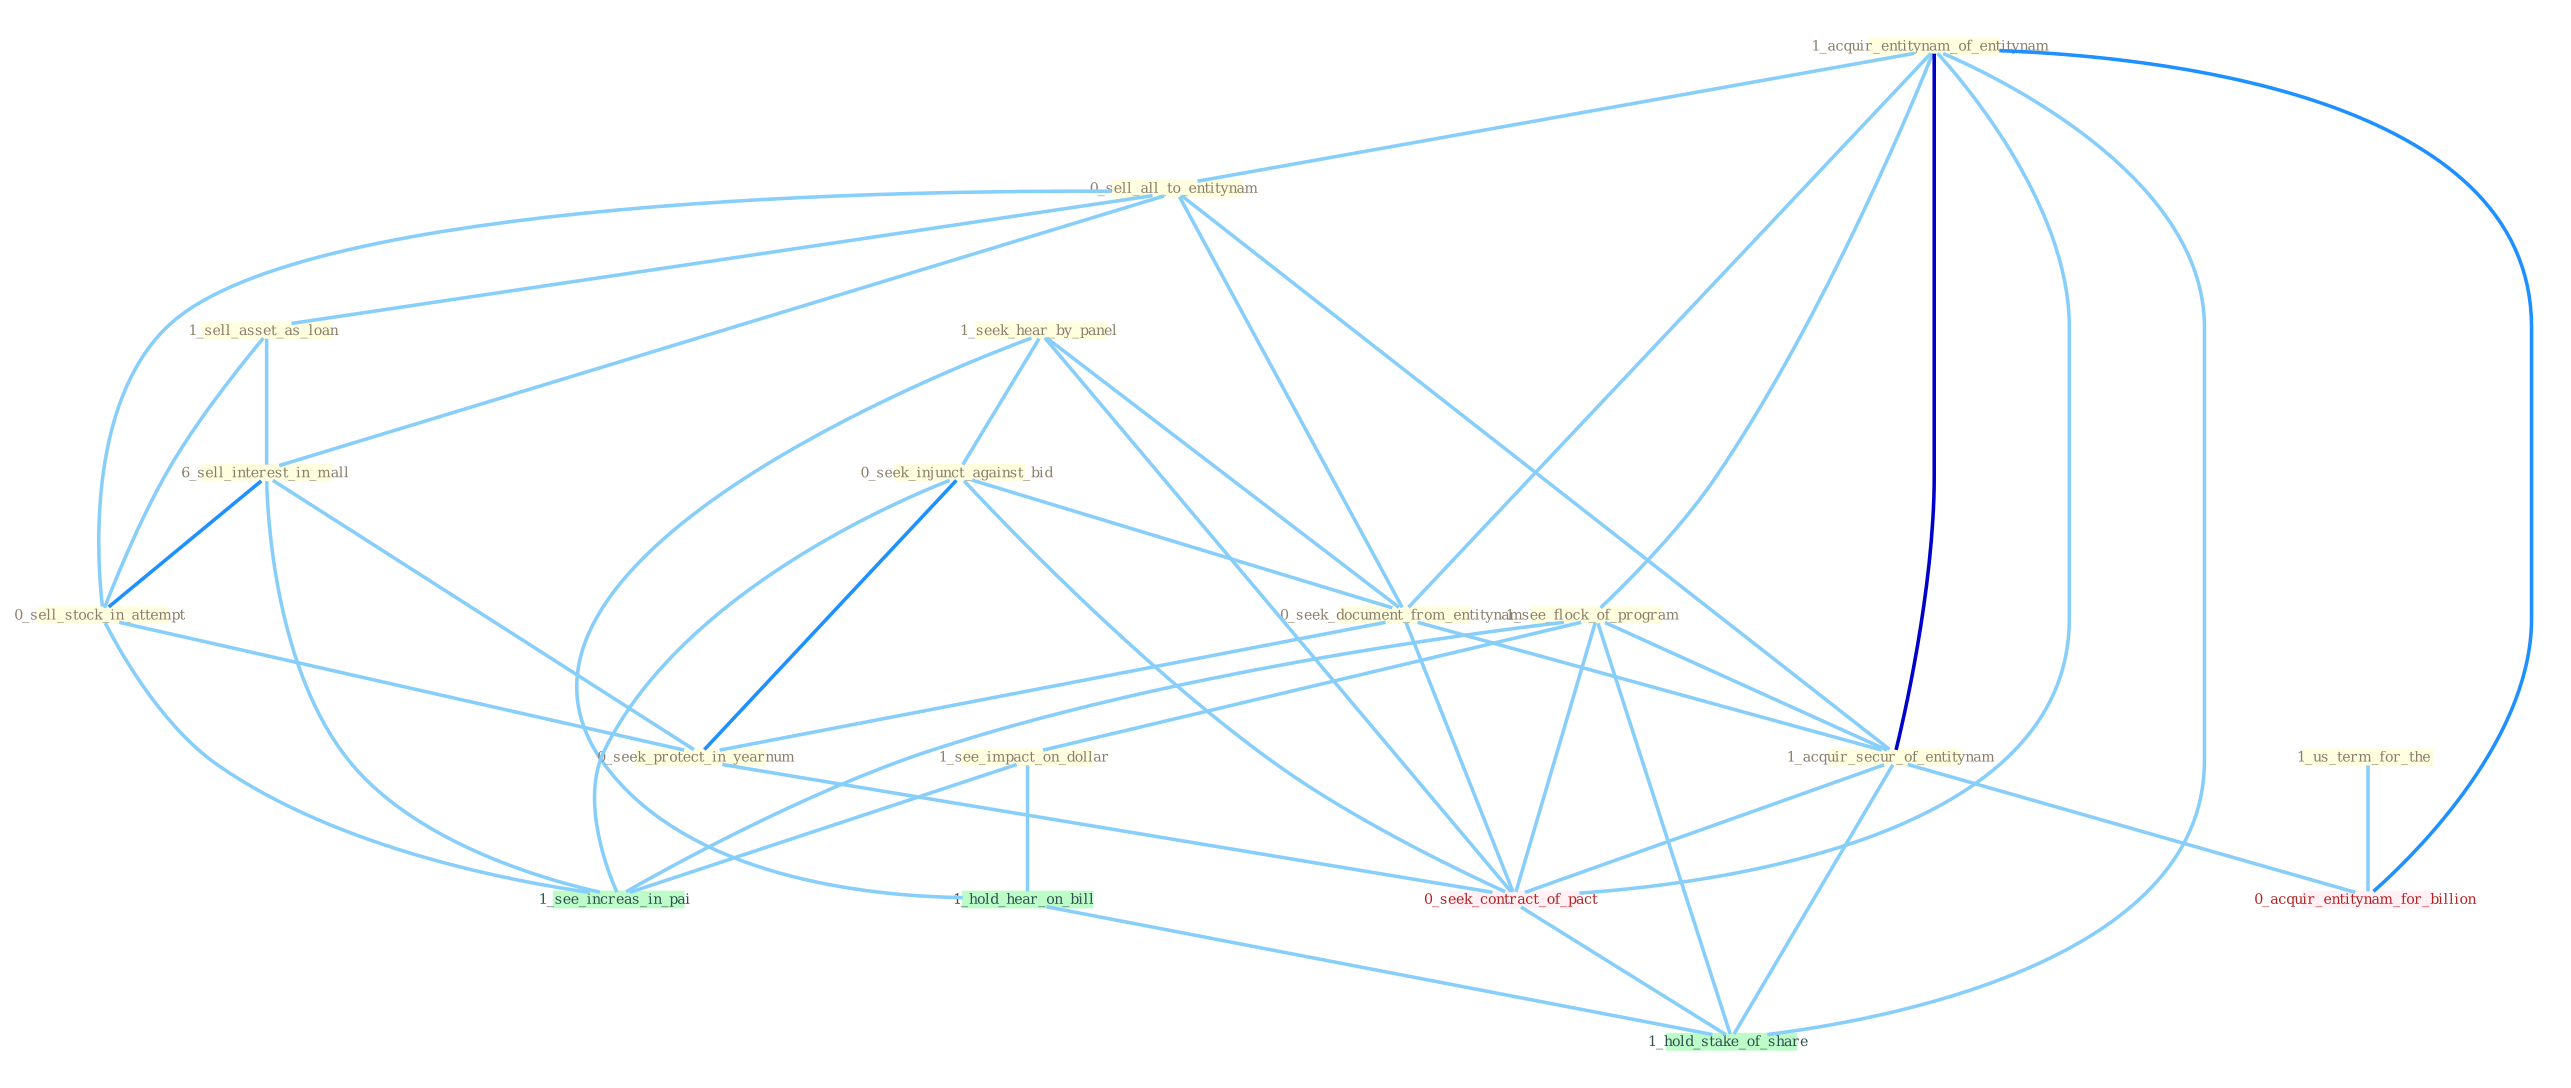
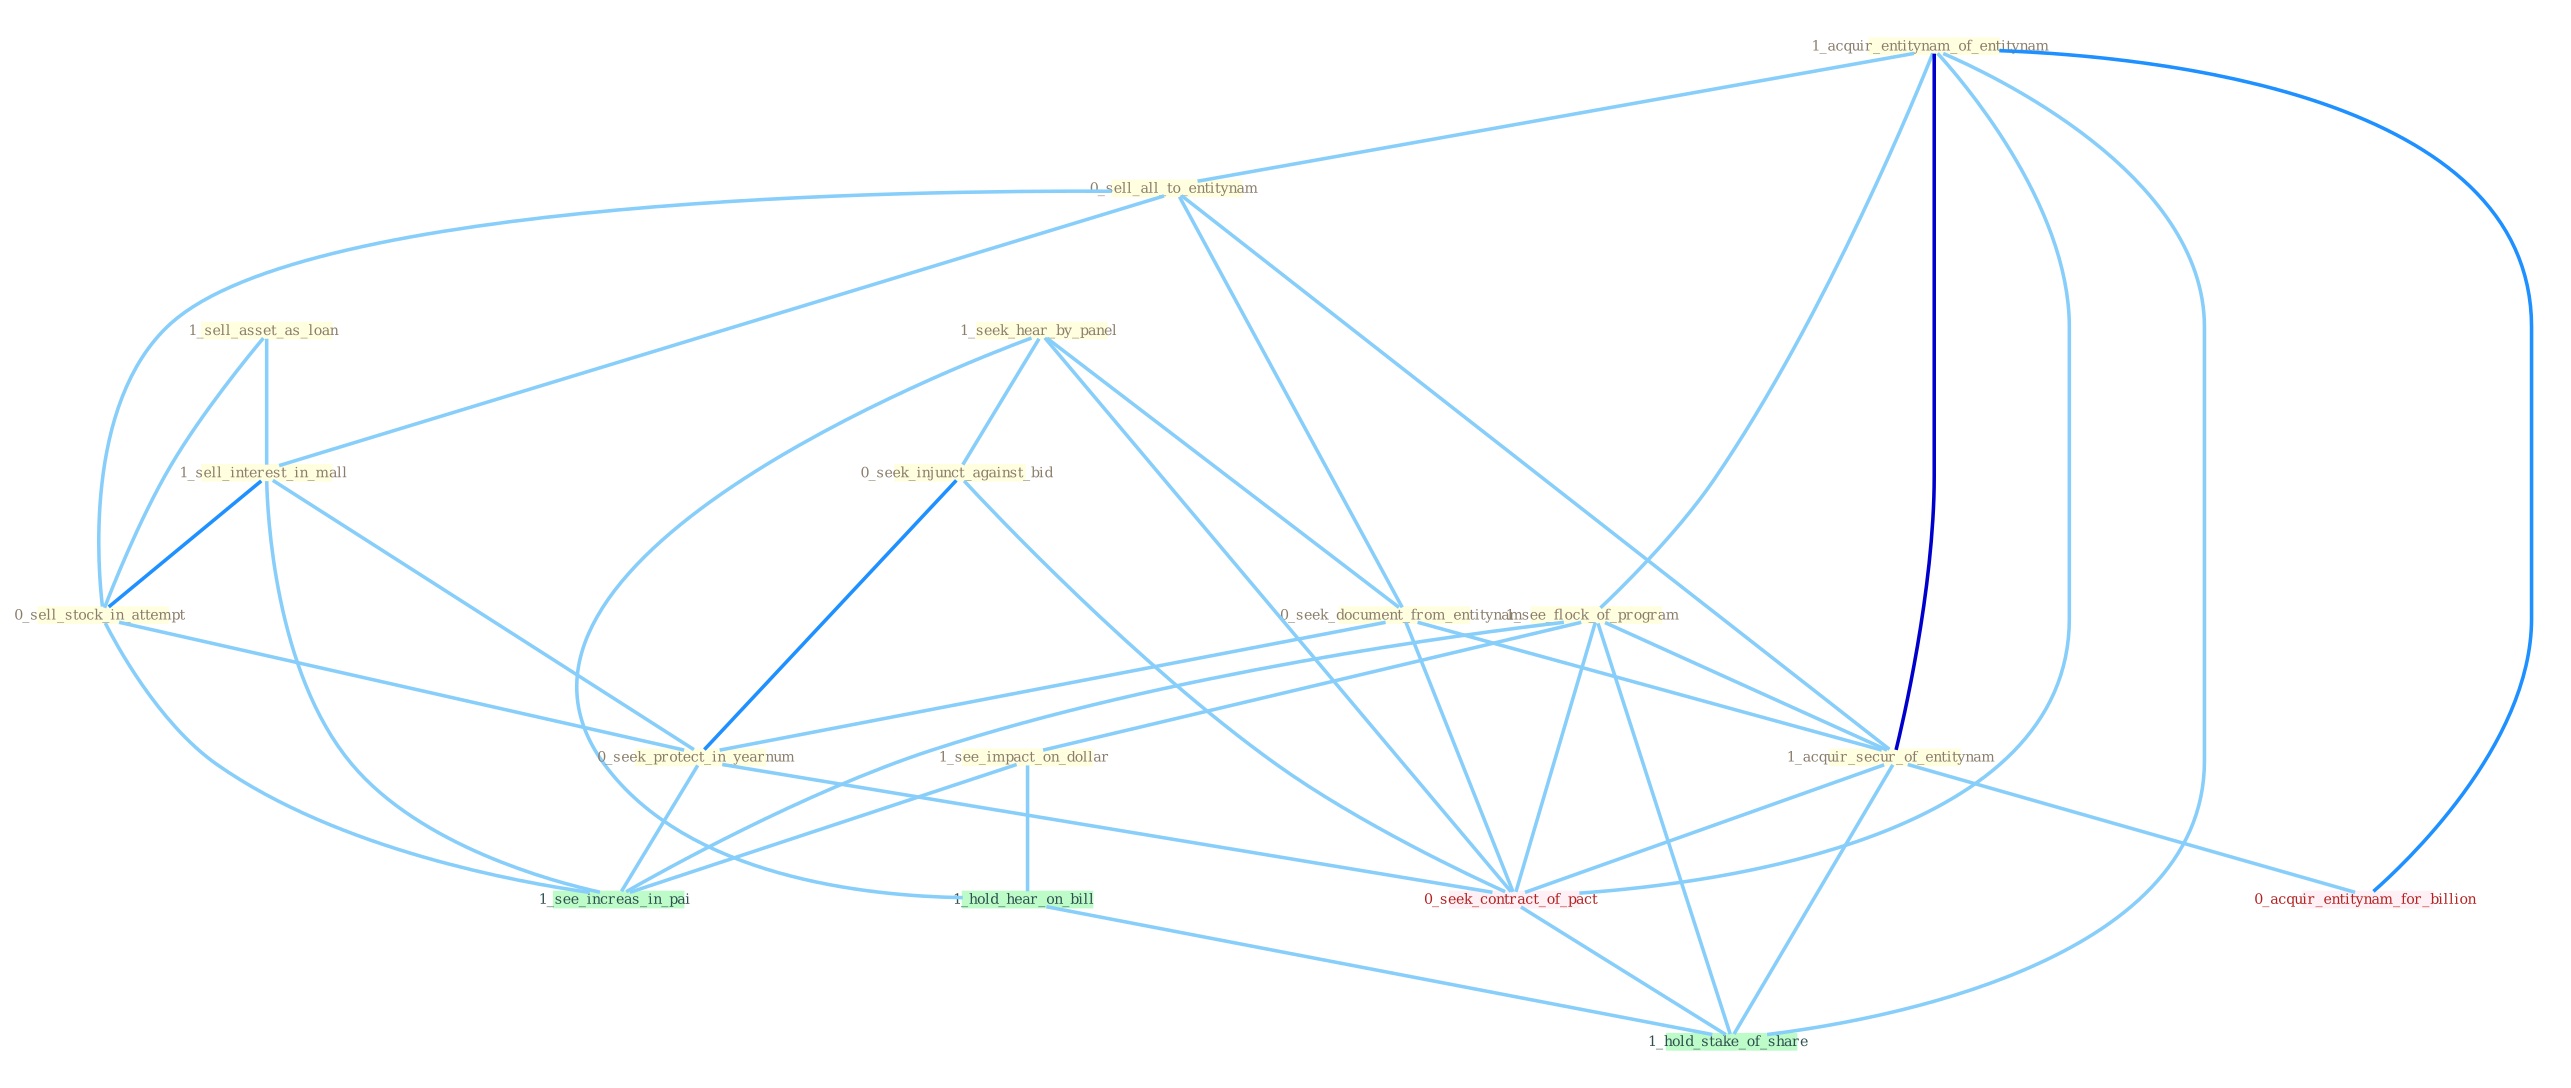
(722, 260) -> none
(1670, 330) -> none
(267, 473) -> (267, 473)
(1182, 544) -> none
(697, 633) -> (652, 841)
(2368, 757) -> none
